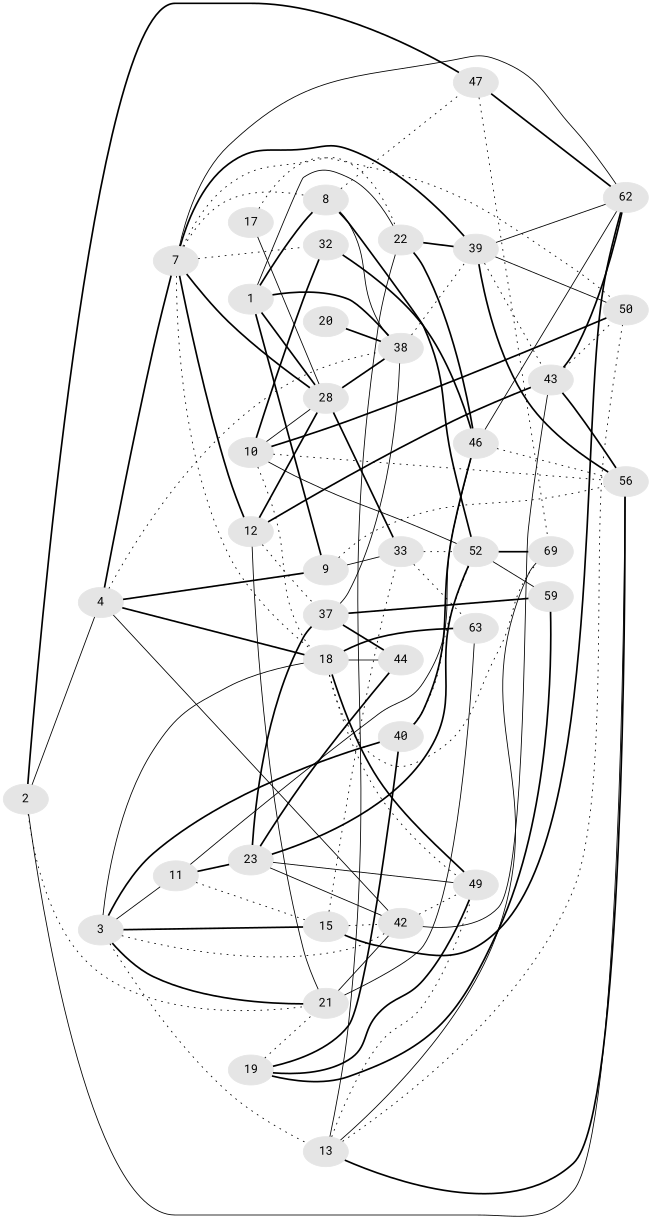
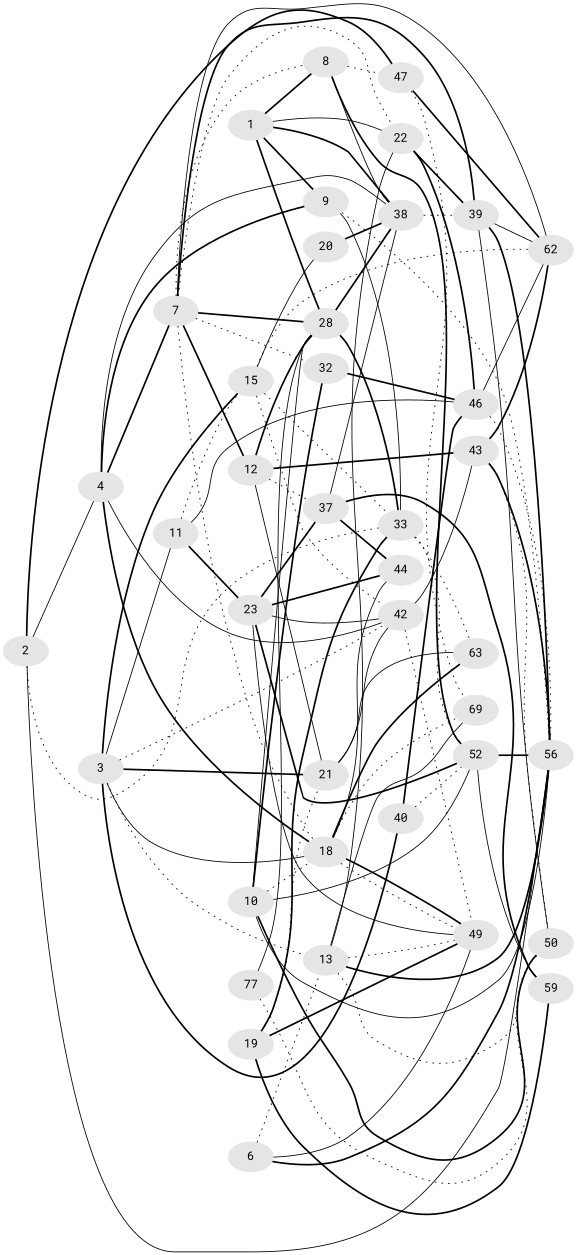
(251, 222) -> (251, 985)
none -> (282, 311)
(521, 327) -> none
(212, 446) -> (166, 241)
(438, 467) -> (467, 1001)
(513, 552) -> (517, 755)
(577, 659) -> (372, 269)
(372, 933) -> (301, 765)
(114, 981) -> (178, 705)
none -> (251, 1157)
